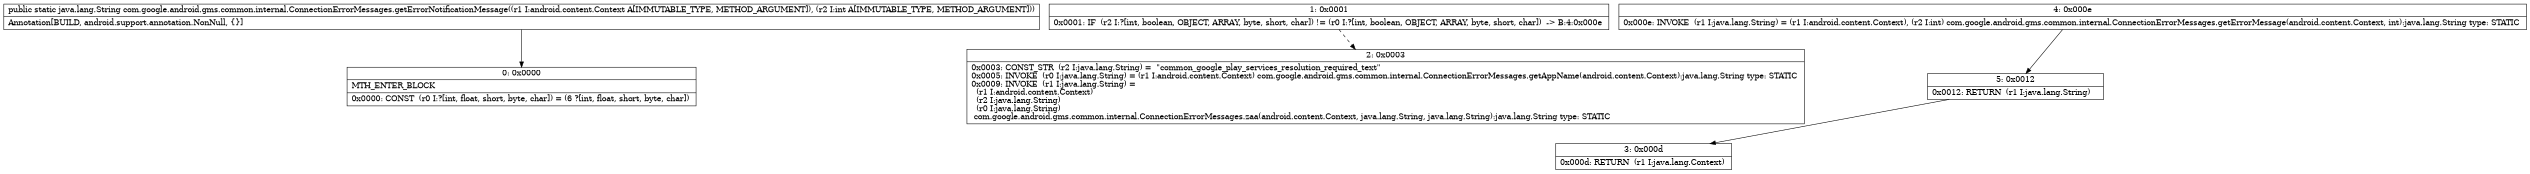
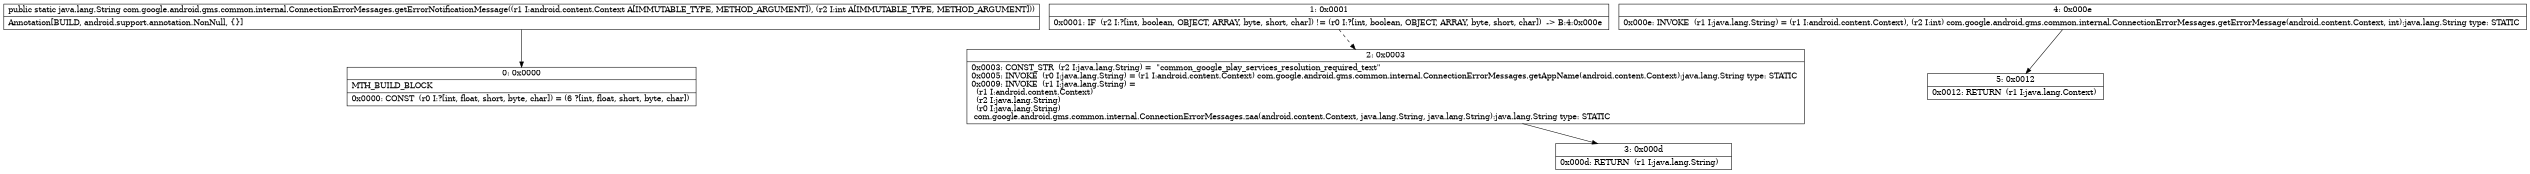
(393, 86) -> (392, 86)
(2012, 93) -> (2016, 93)
(1832, 121) -> (1557, 133)
(1644, 163) -> (1640, 163)
